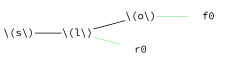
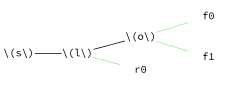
none -> (209, 57)
